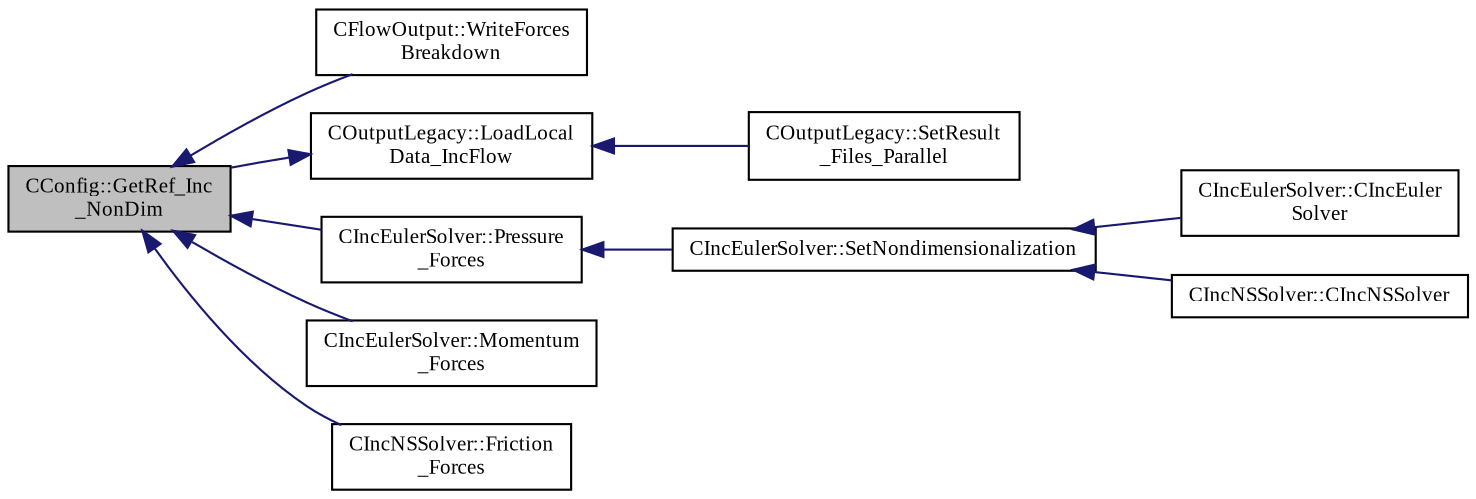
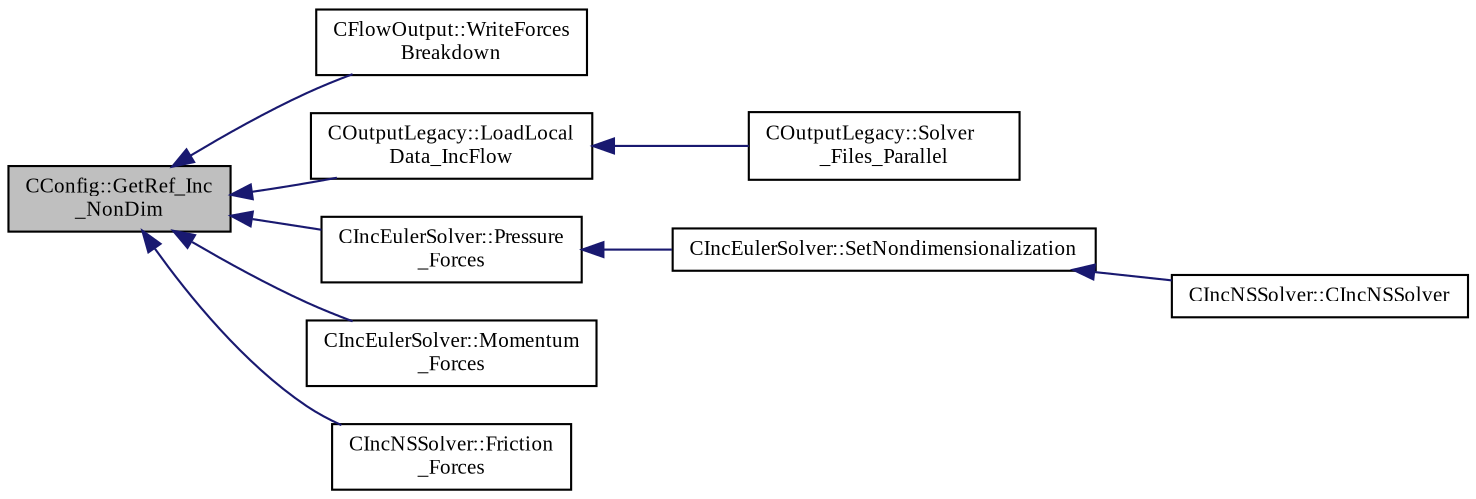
(884, 146) -> (884, 146)
(260, 162) -> (294, 185)
(1320, 203) -> none
